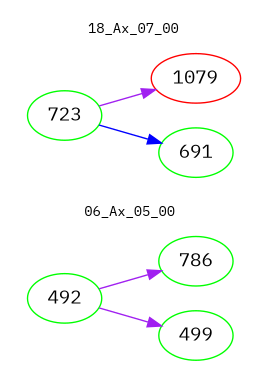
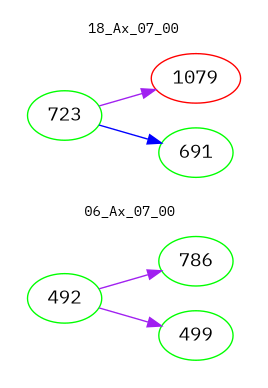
(130, 212) -> (130, 212)
